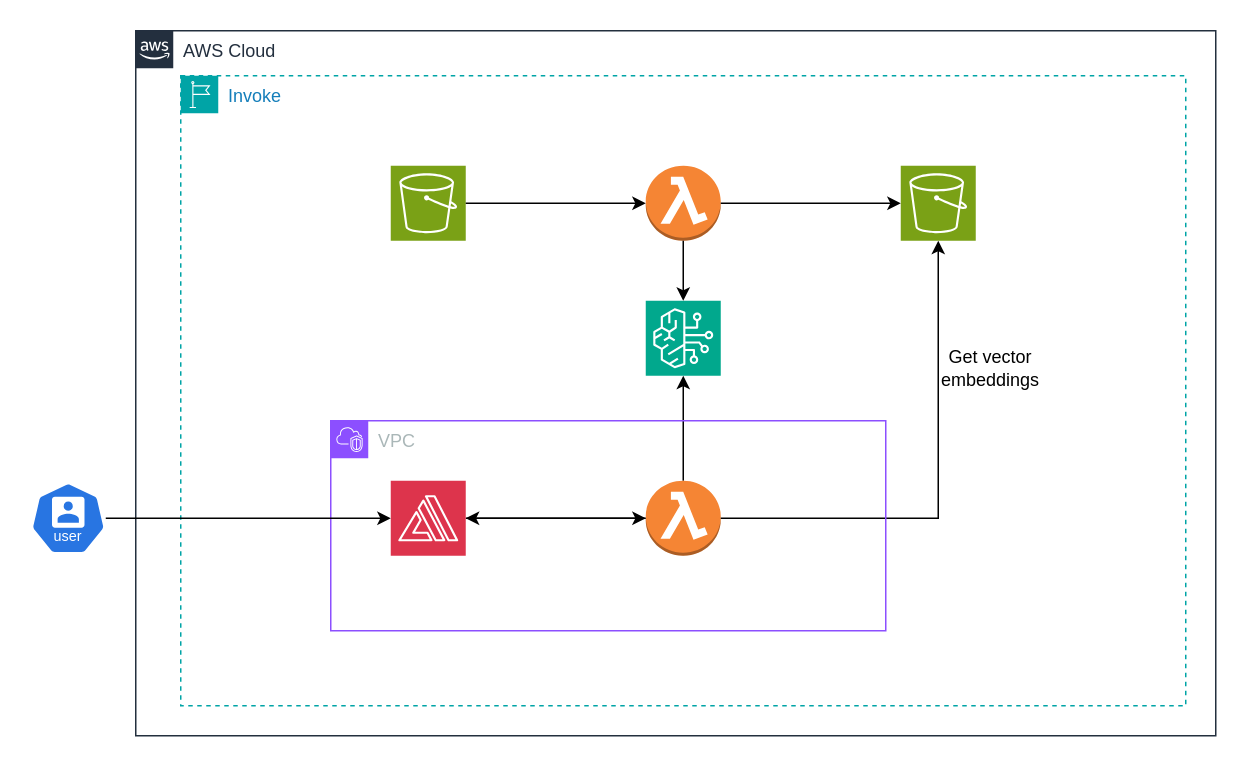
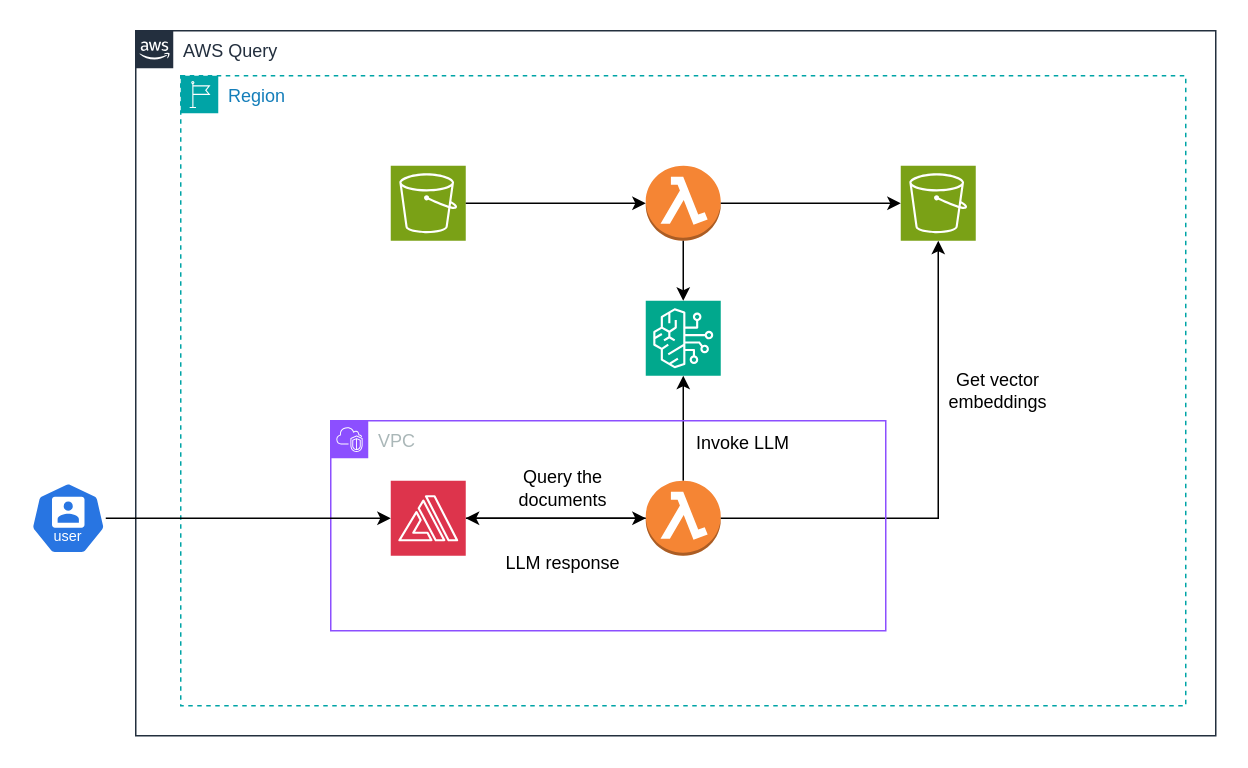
(224, 52) -> (227, 52)
(259, 97) -> (257, 97)
(991, 368) -> (998, 391)
none -> (743, 443)
none -> (563, 488)
none -> (563, 563)
